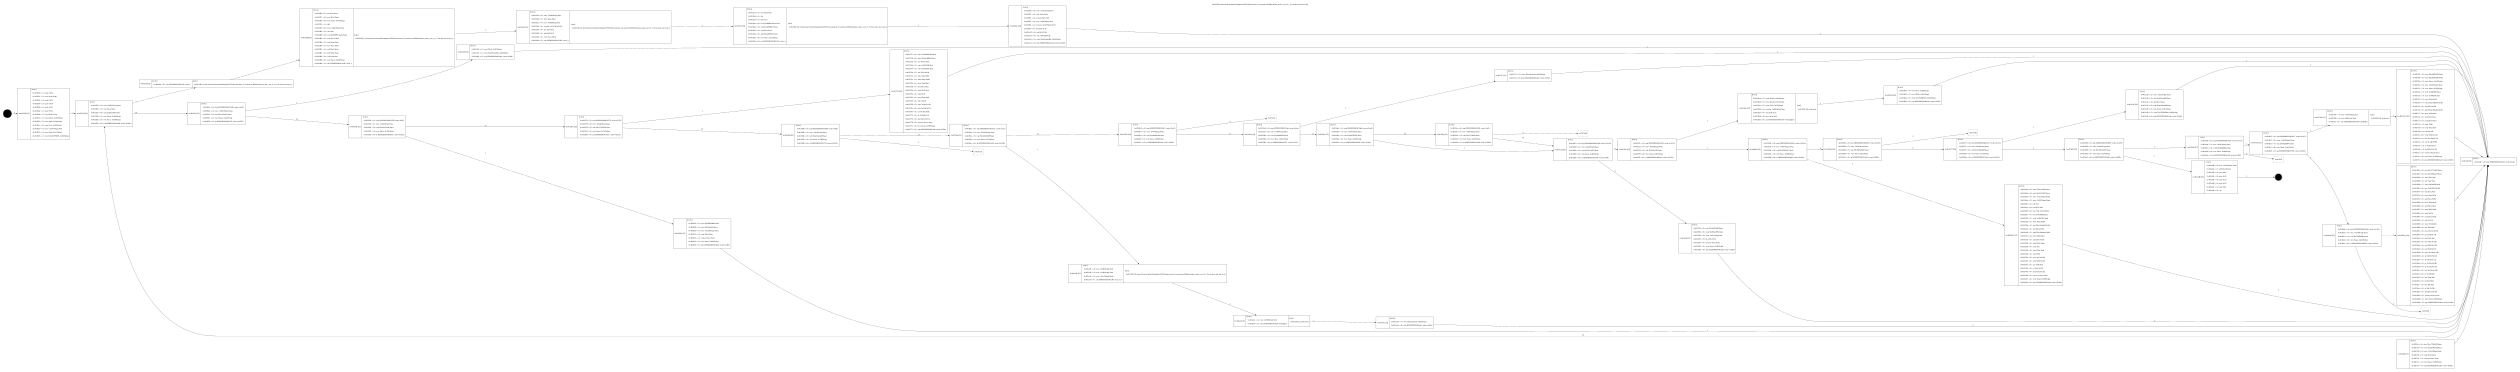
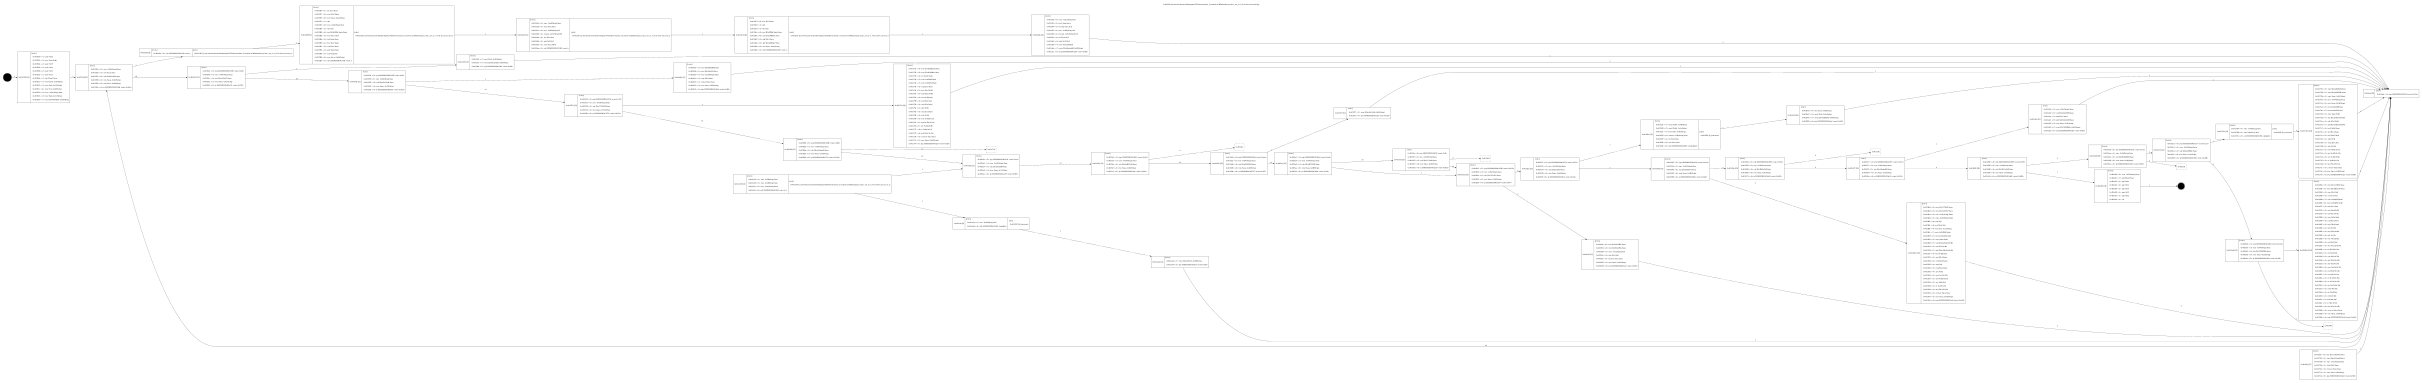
(1075, 201) -> (926, 172)
